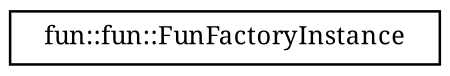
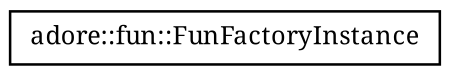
(225, 38) -> (225, 38)
